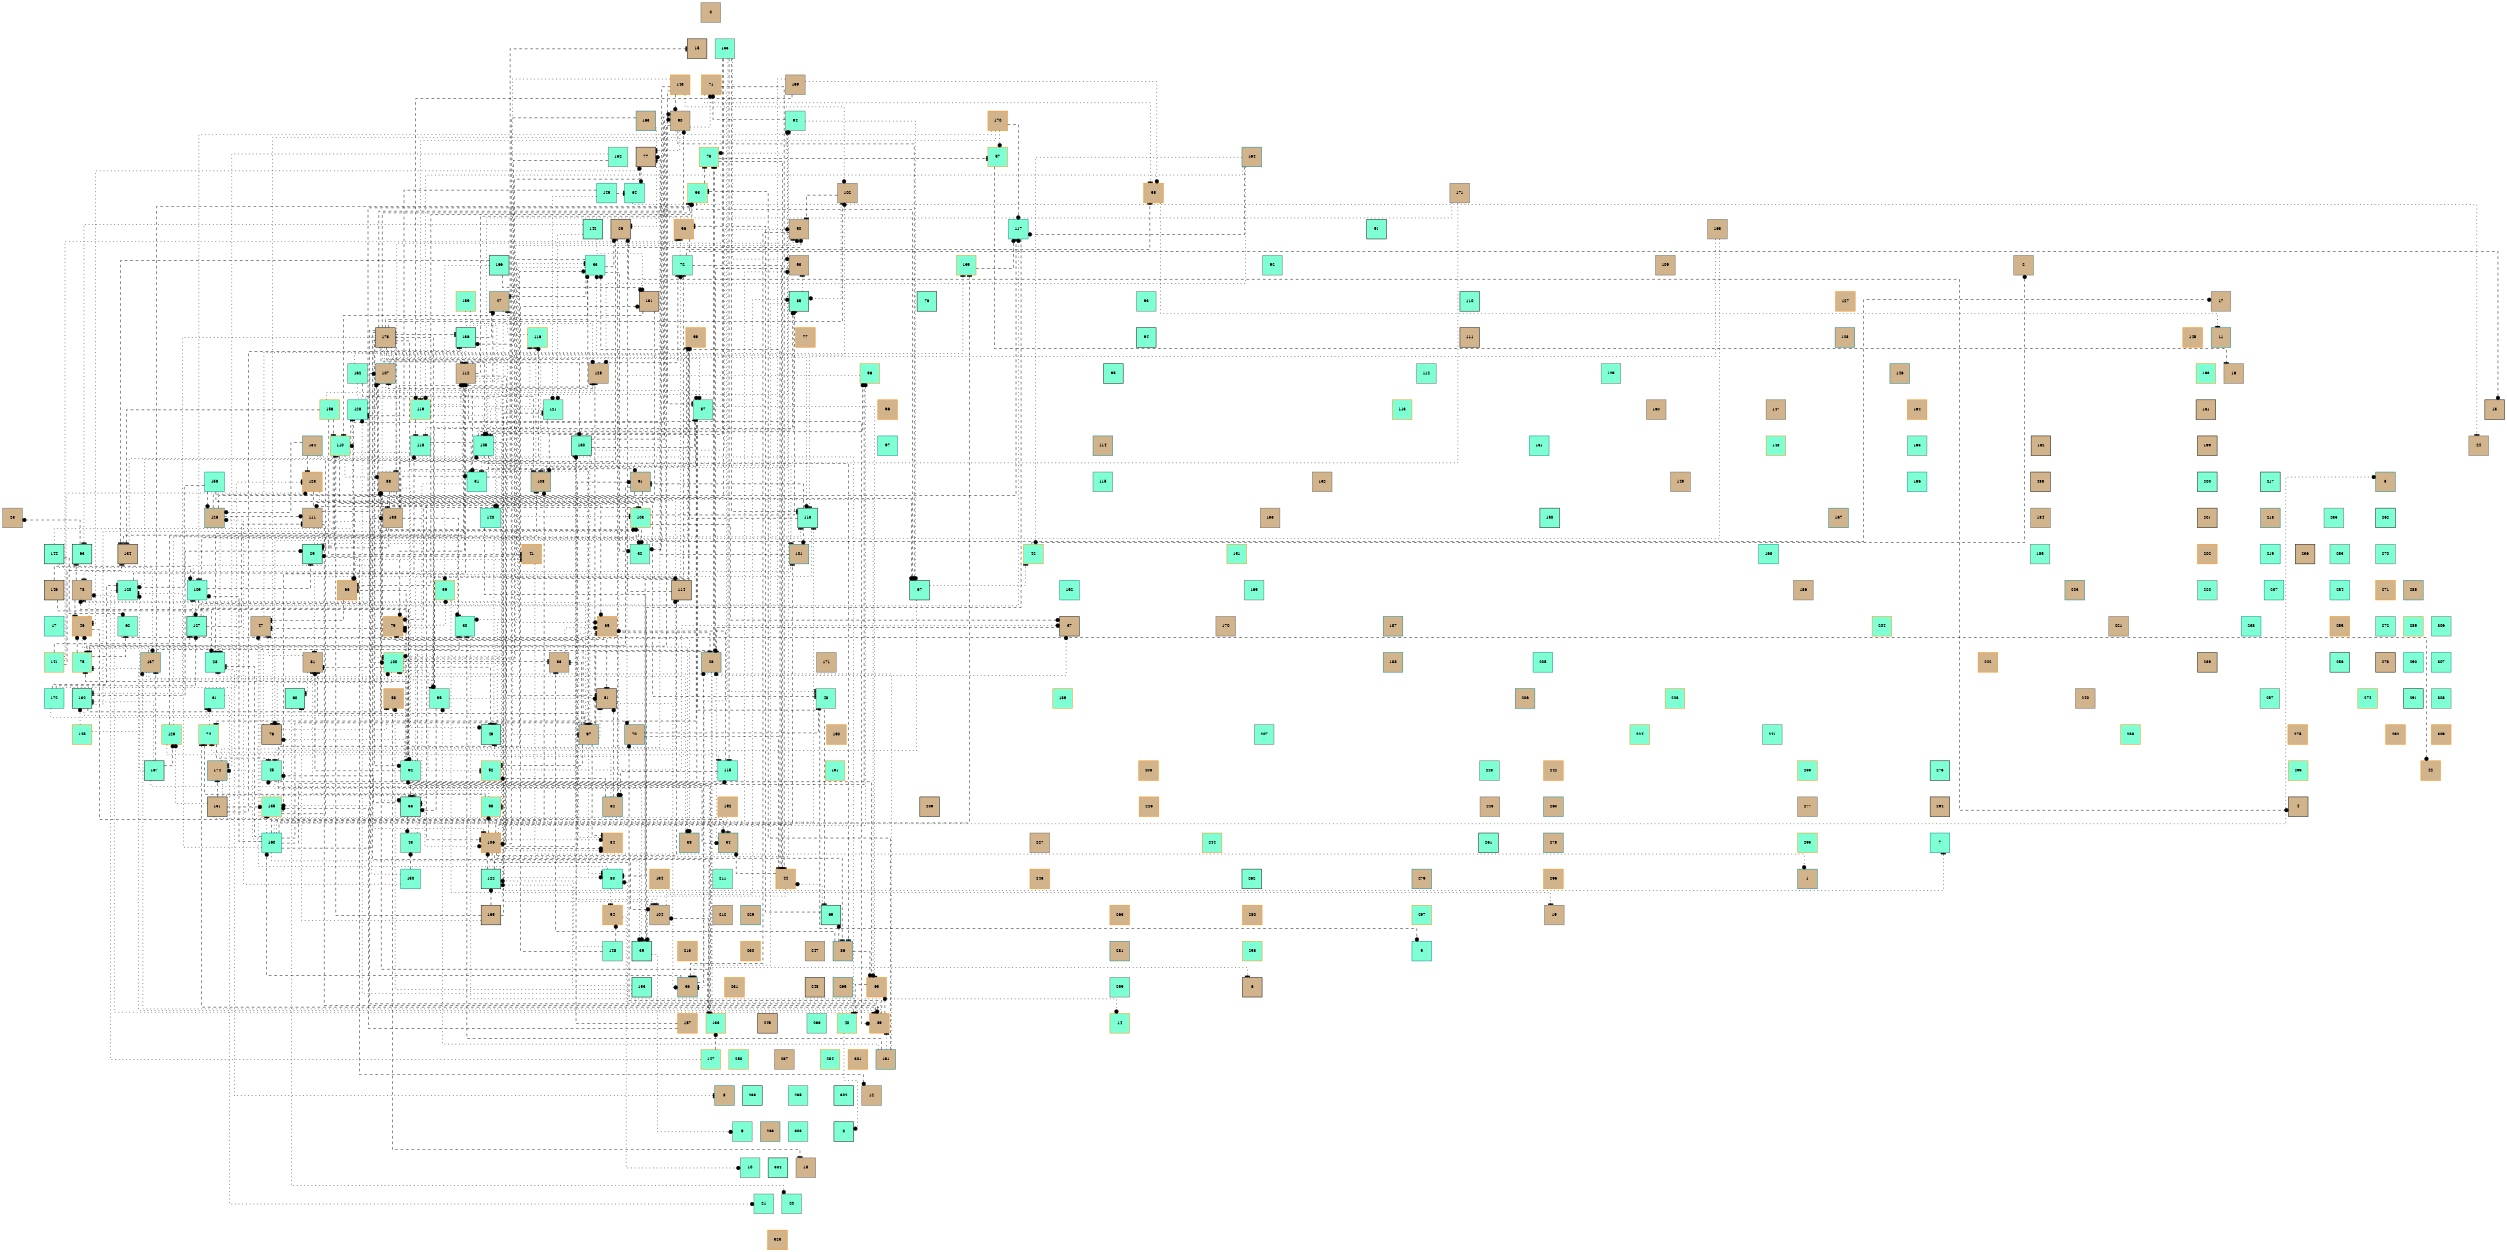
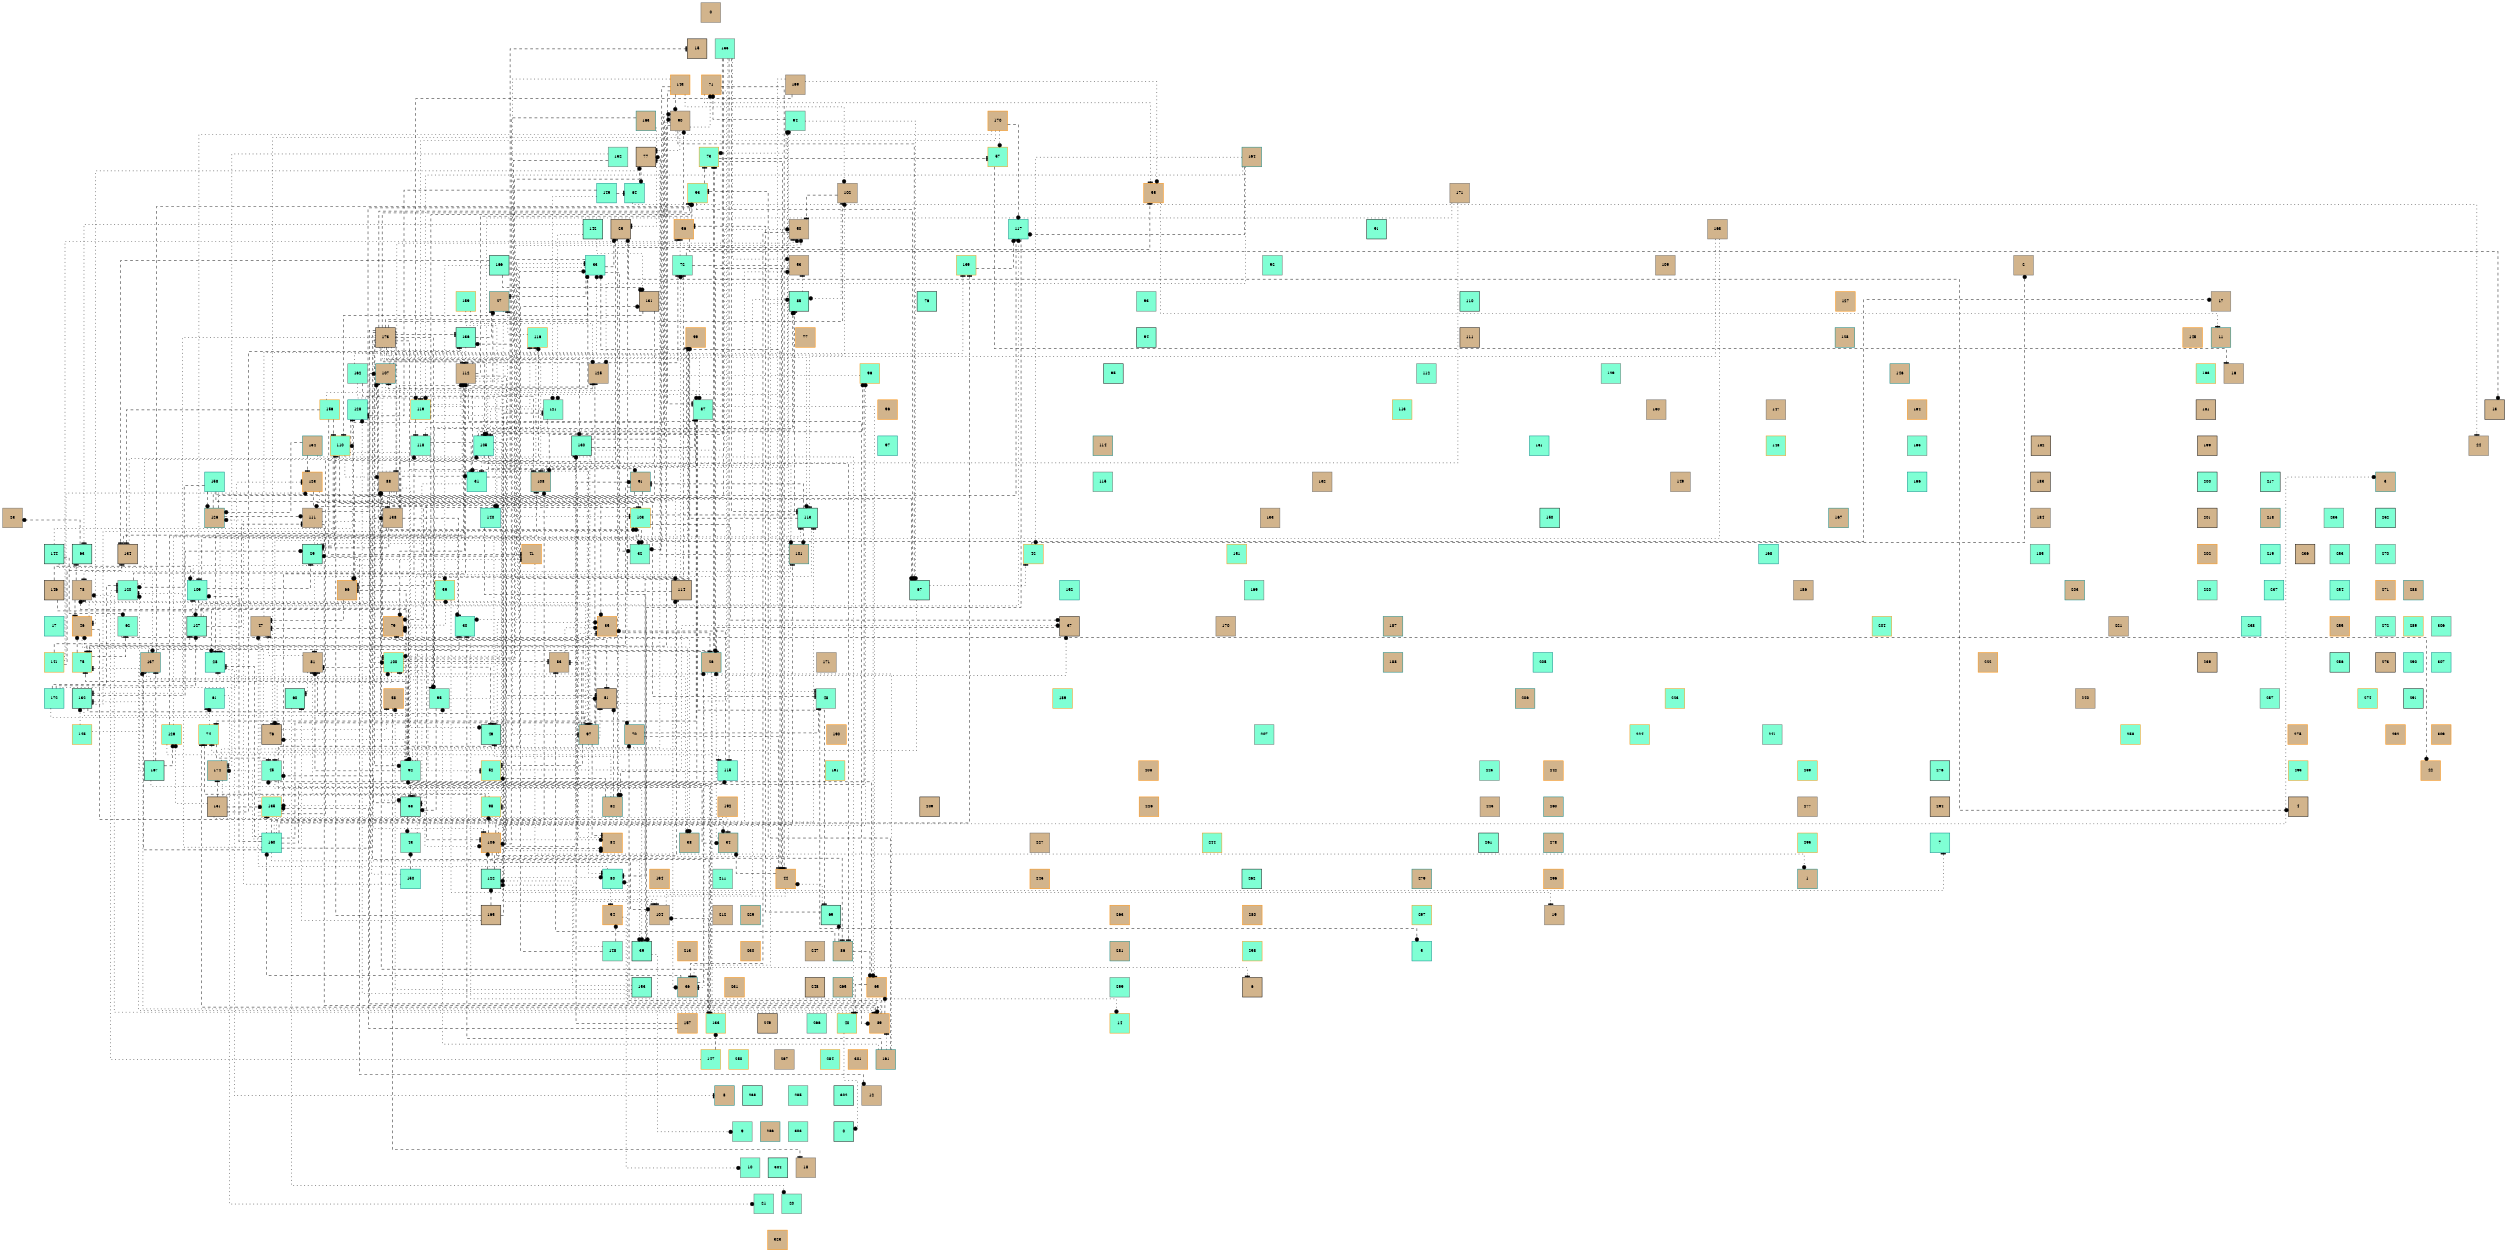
(673, 465) -> (673, 465)
(2040, 482) -> (2040, 482)
(2441, 698) -> none
none -> (152, 850)
